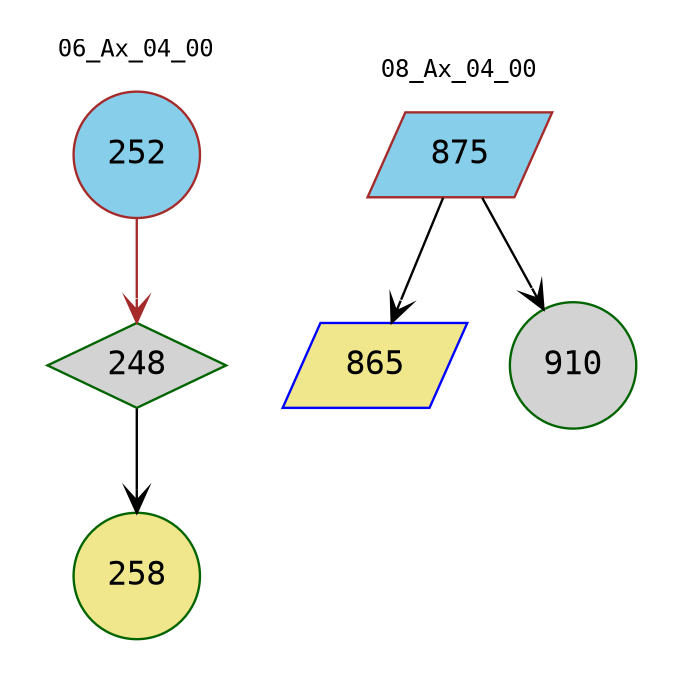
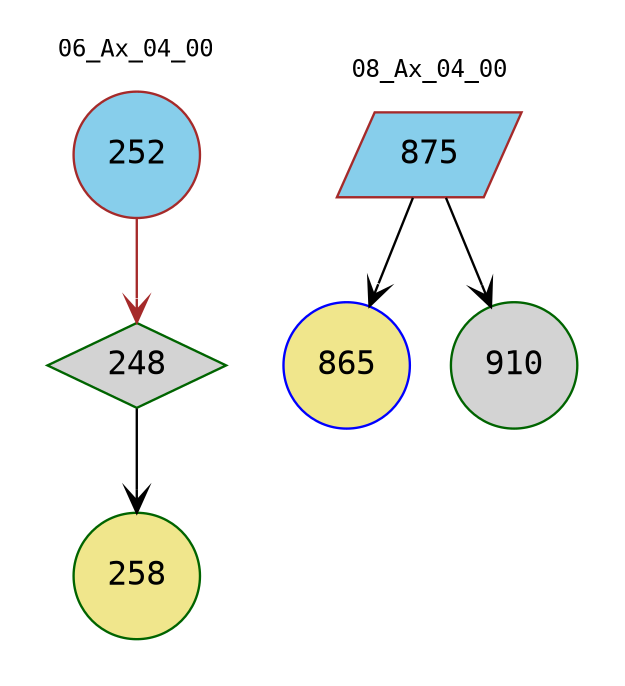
(375, 365) -> (347, 365)
